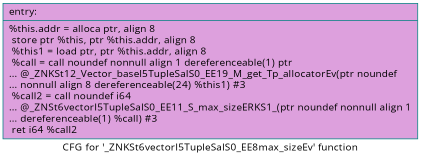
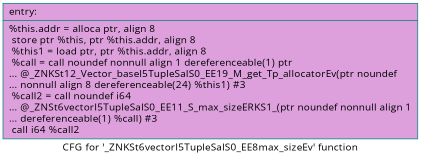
(43, 130) -> (45, 130)
